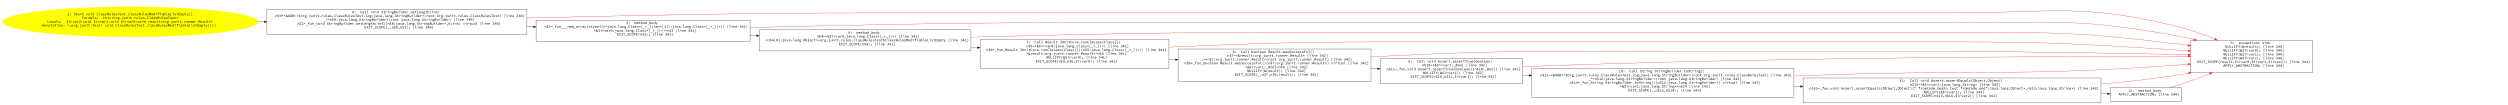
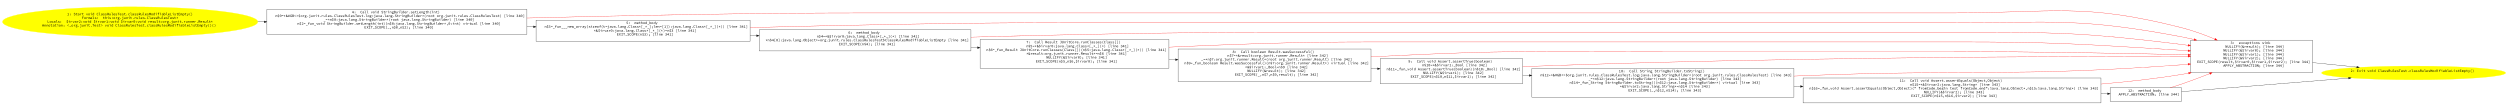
none -> (2414, 73)
